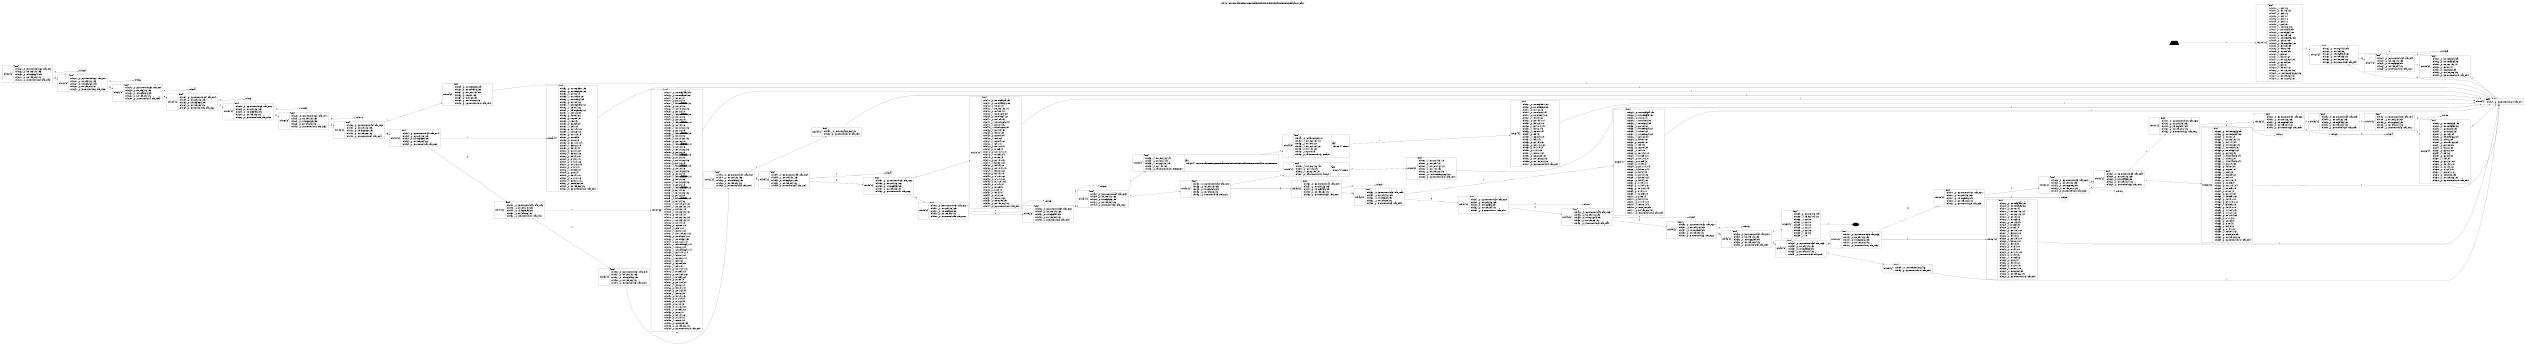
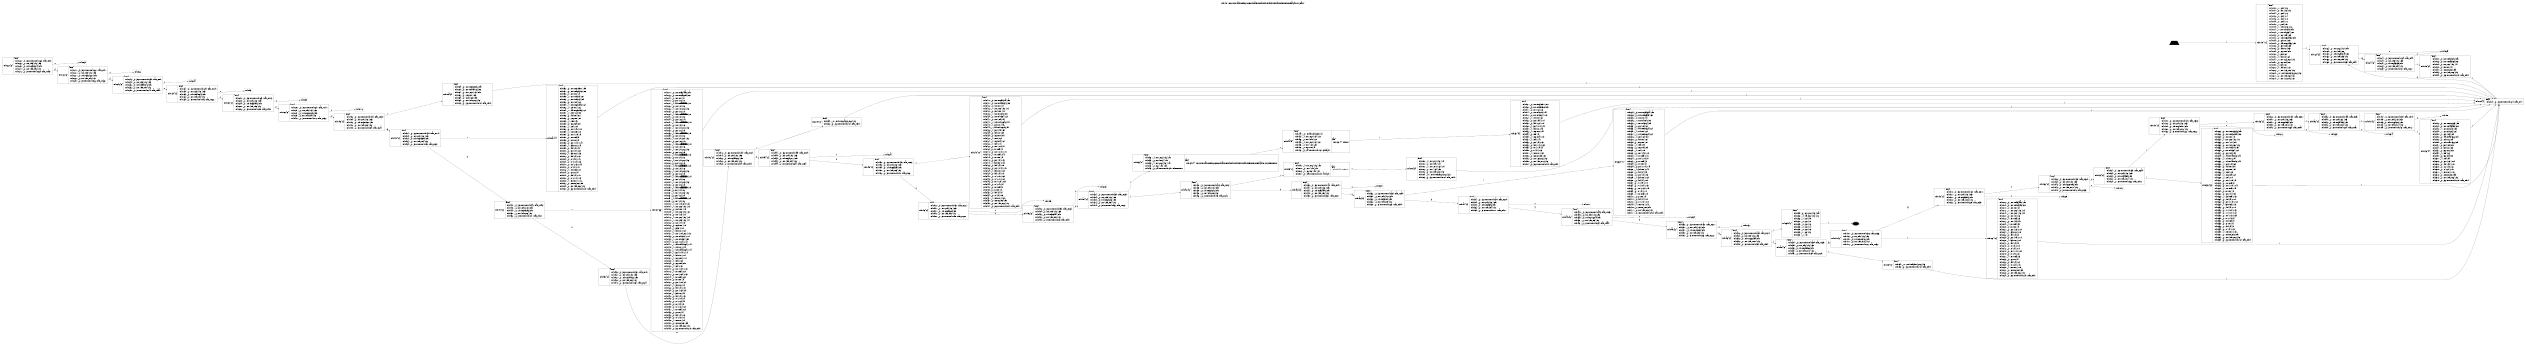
(2361, 135) -> (2372, 133)
